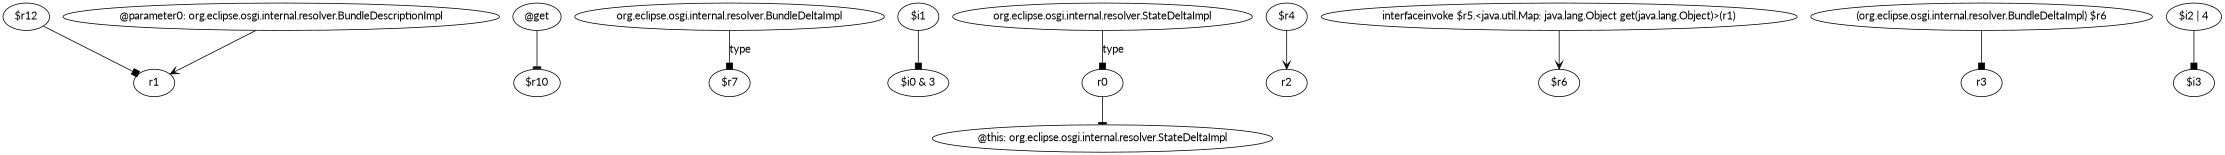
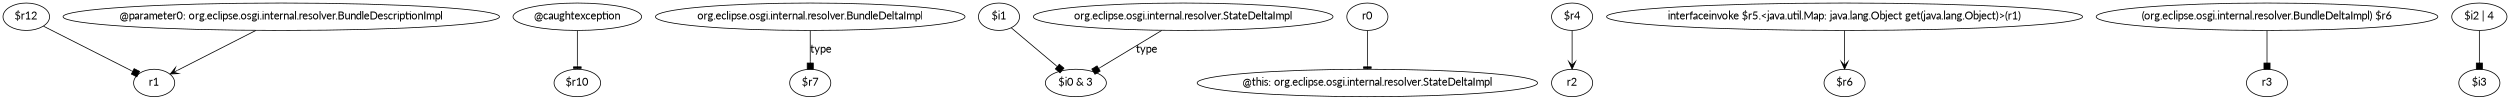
(537, 17) -> (577, 17)
(1102, 46) -> (1131, 49)
